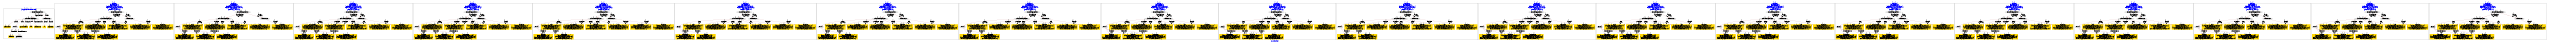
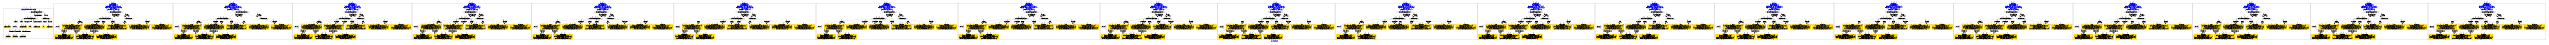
(24, 27) -> (23, 27)
none -> (8, 37)
(19, 37) -> (23, 37)
